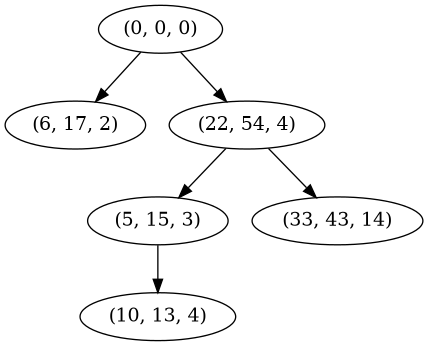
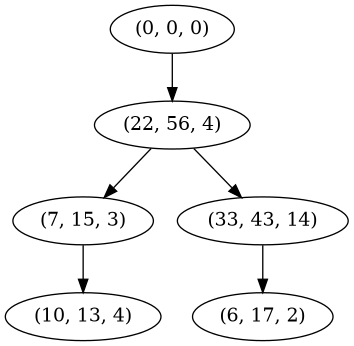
(123, 72) -> (263, 262)
(247, 125) -> (172, 125)
(158, 221) -> (83, 221)
